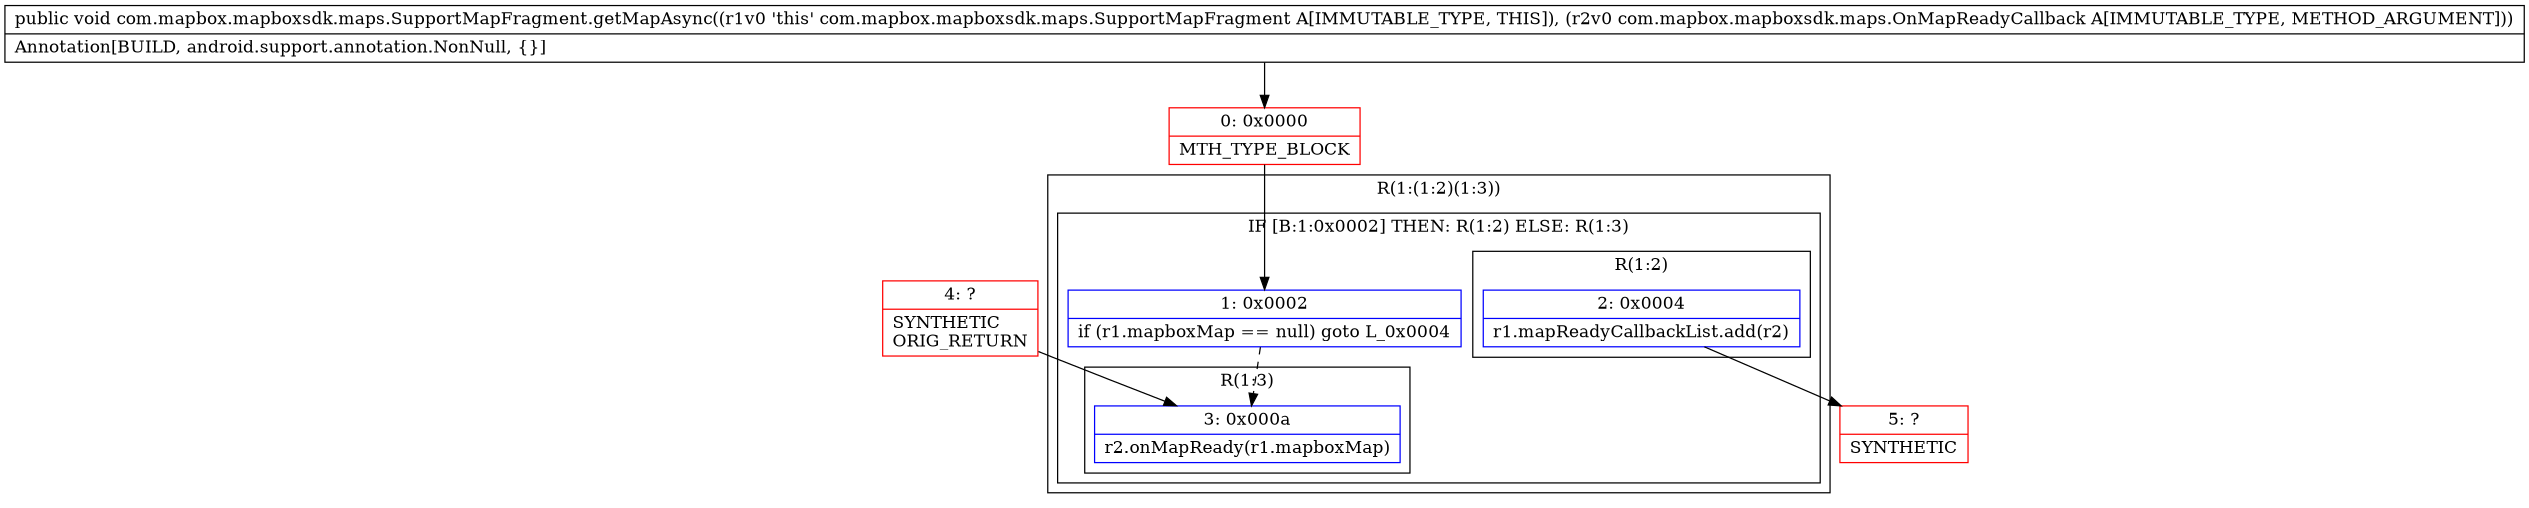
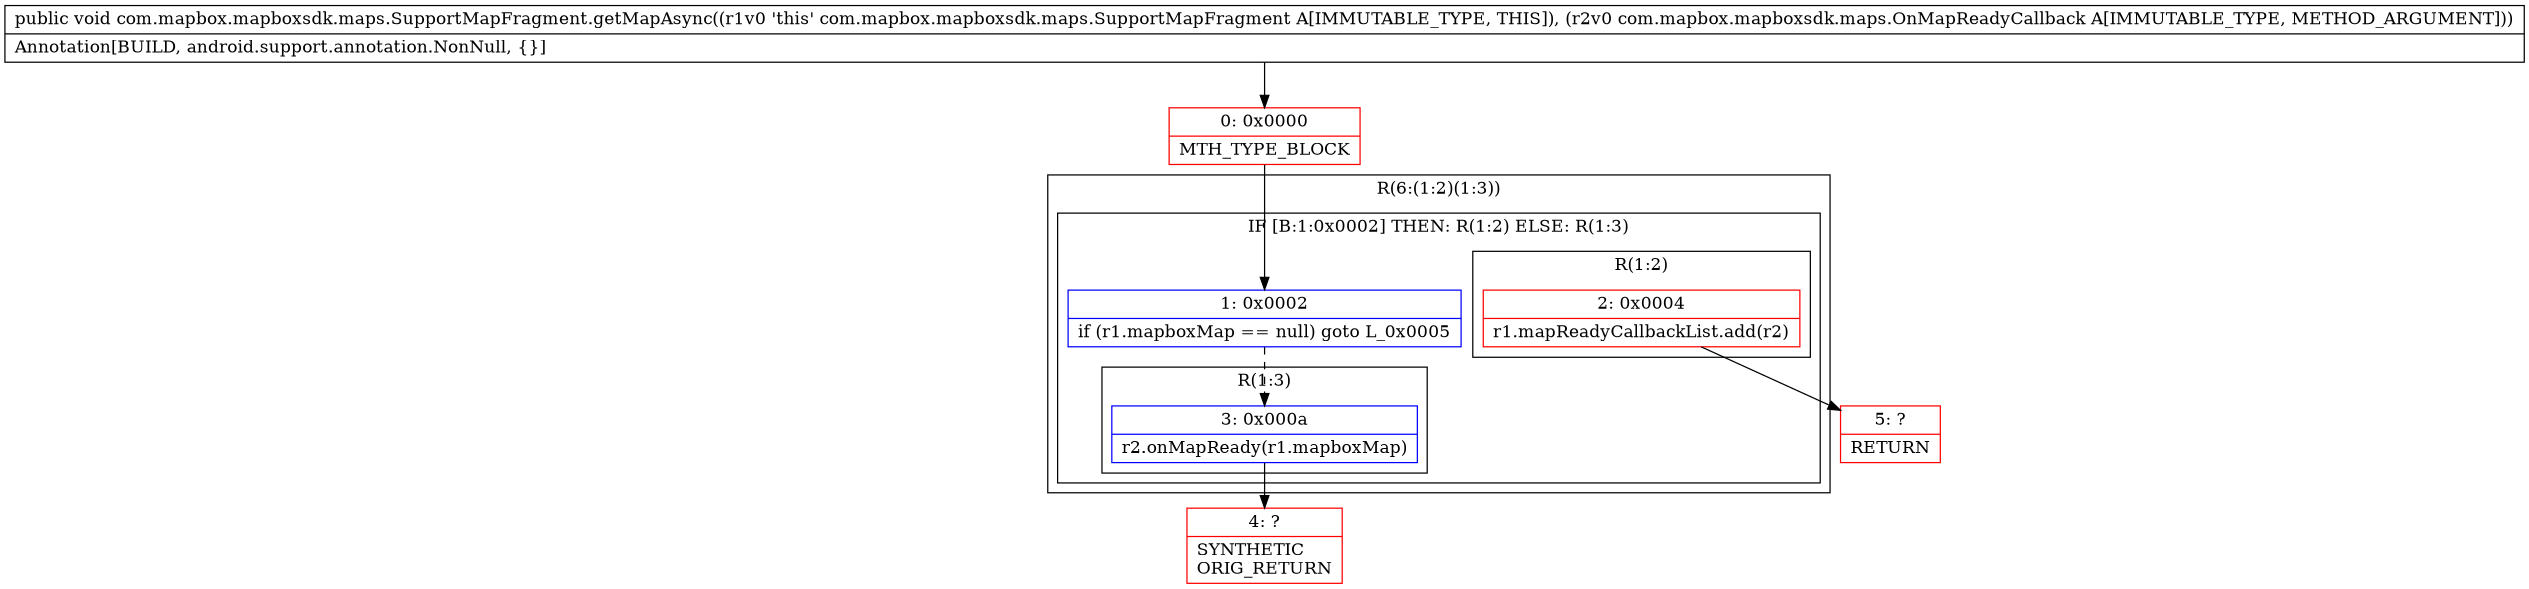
(1439, 189) -> (1439, 189)
(1642, 318) -> (1642, 318)
(1265, 332) -> (1265, 332)
(1102, 377) -> (1265, 479)
(1904, 448) -> (1890, 448)
